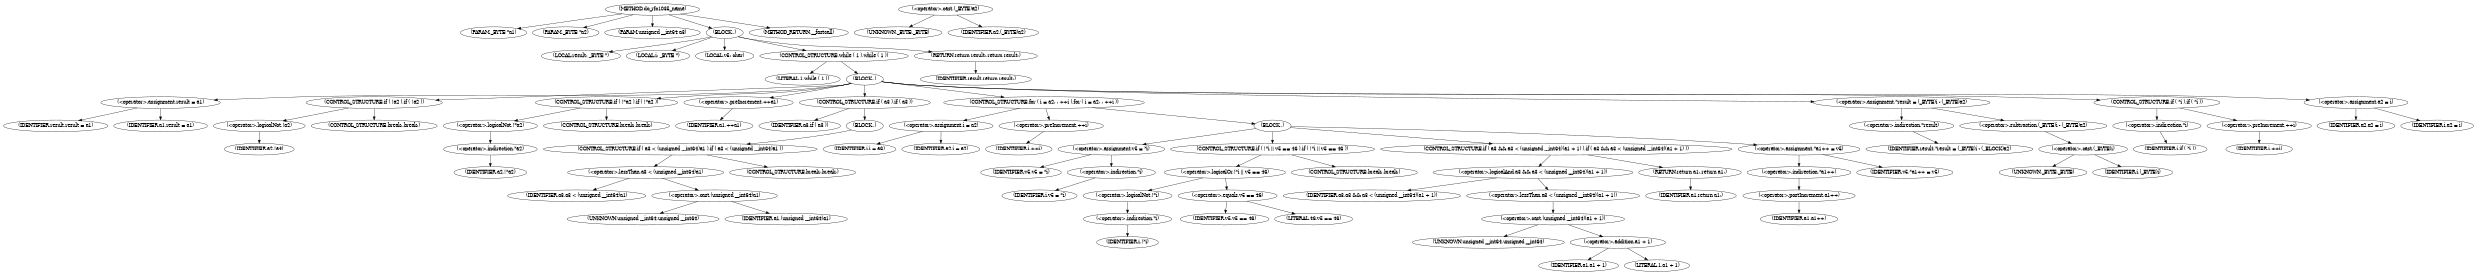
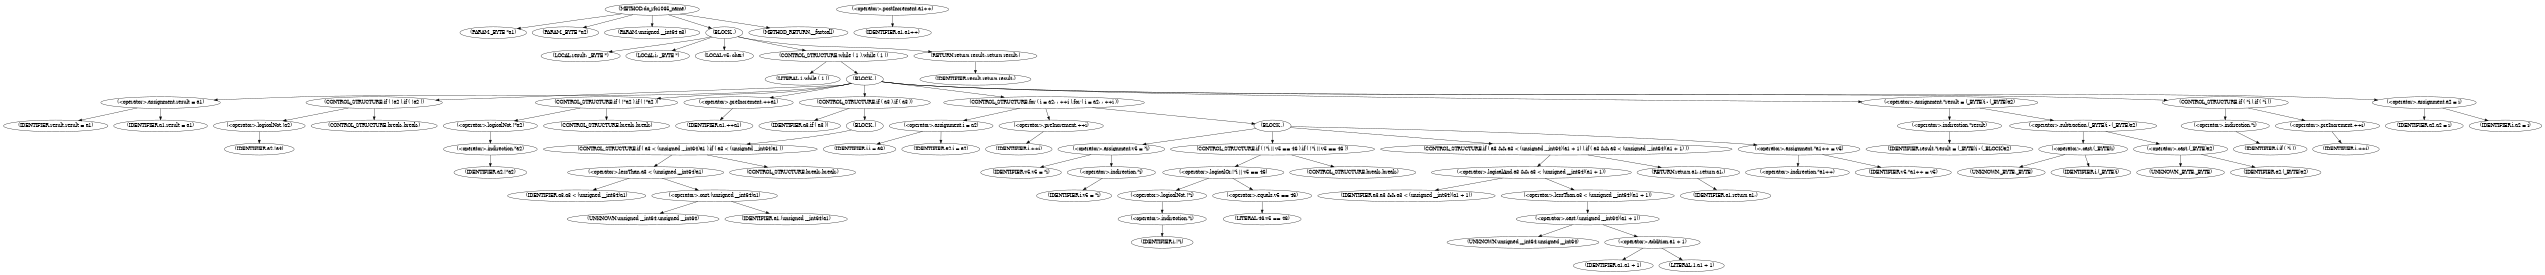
none -> (2131, 137)
(1799, 183) -> none
(1225, 219) -> none
